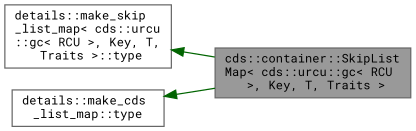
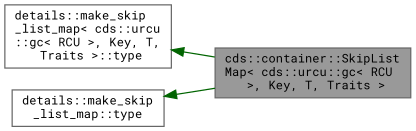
(88, 108) -> (88, 108)
